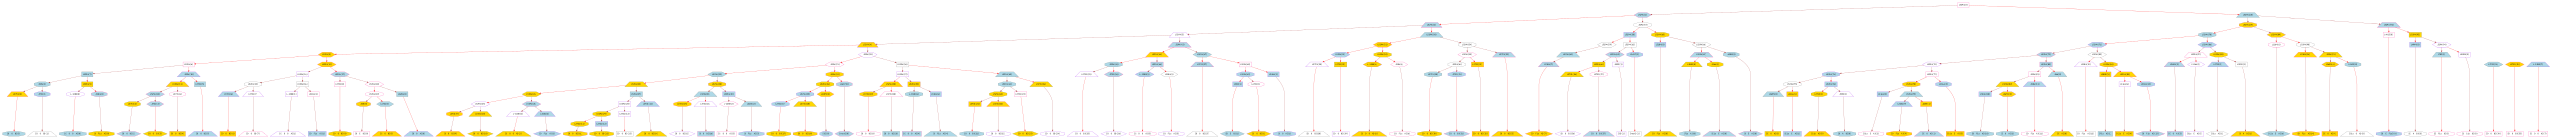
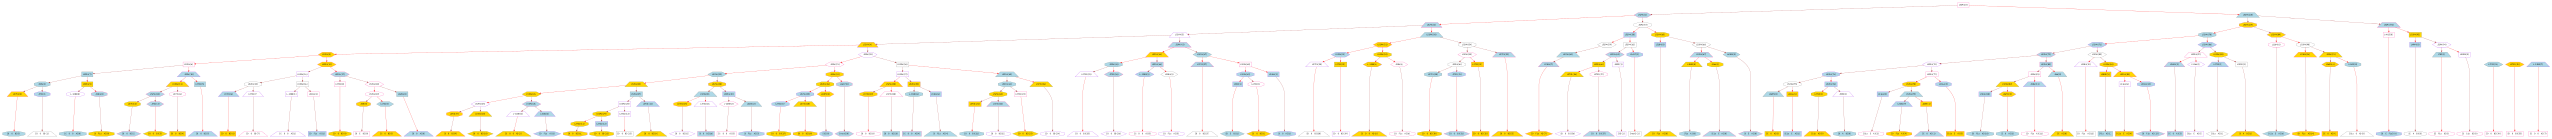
(1731, 55) -> (1732, 55)
(998, 104) -> (998, 104)
